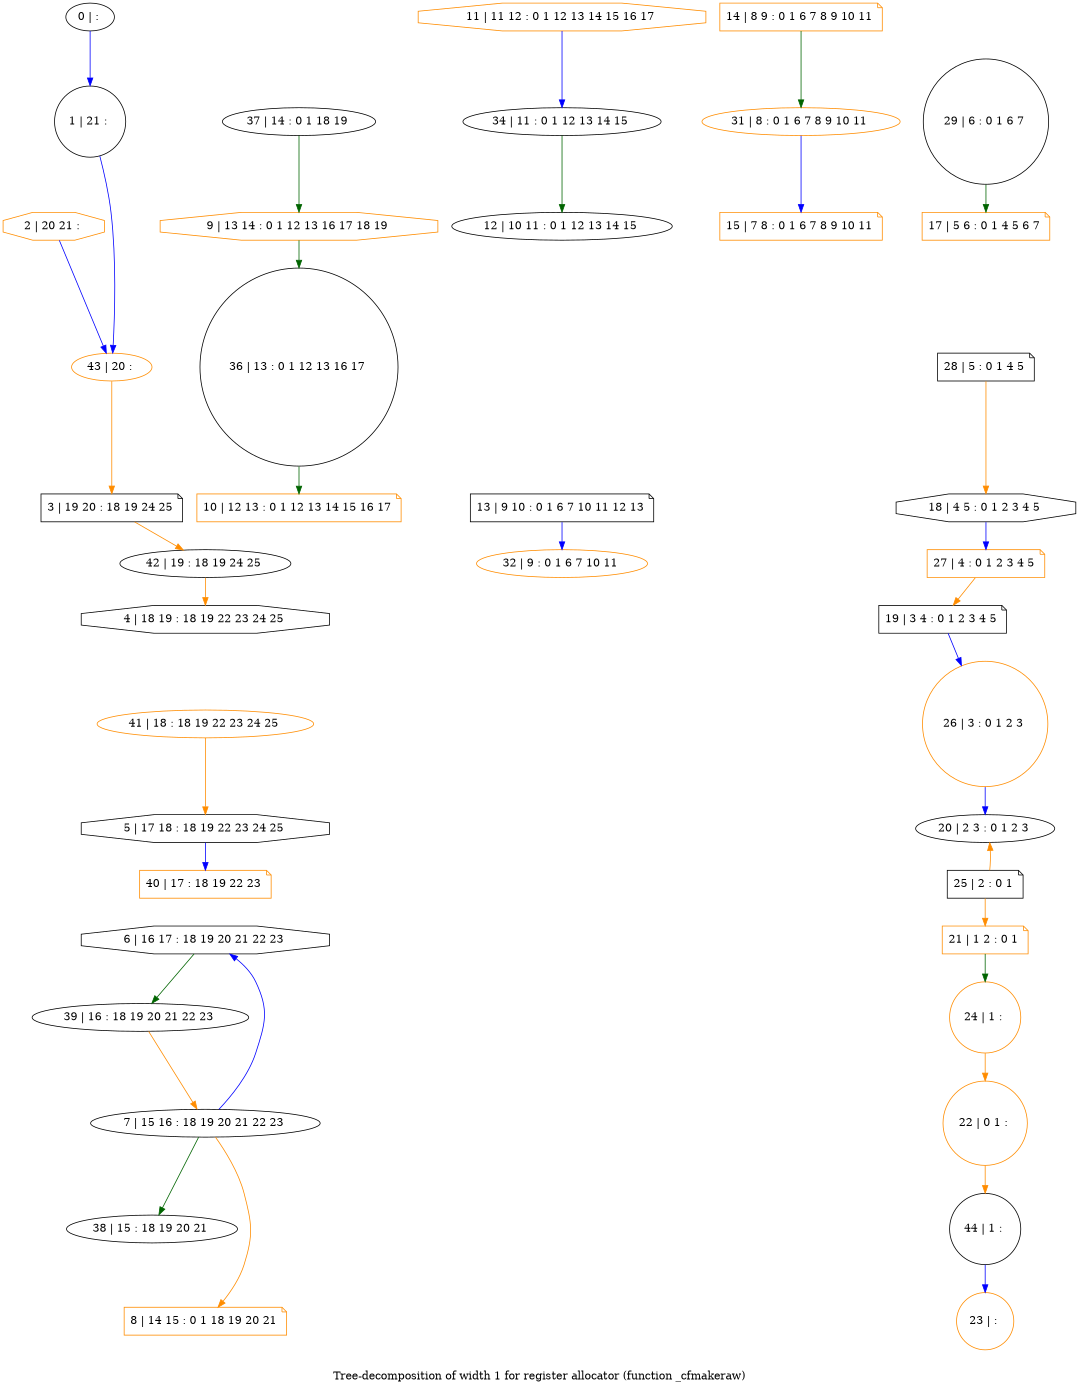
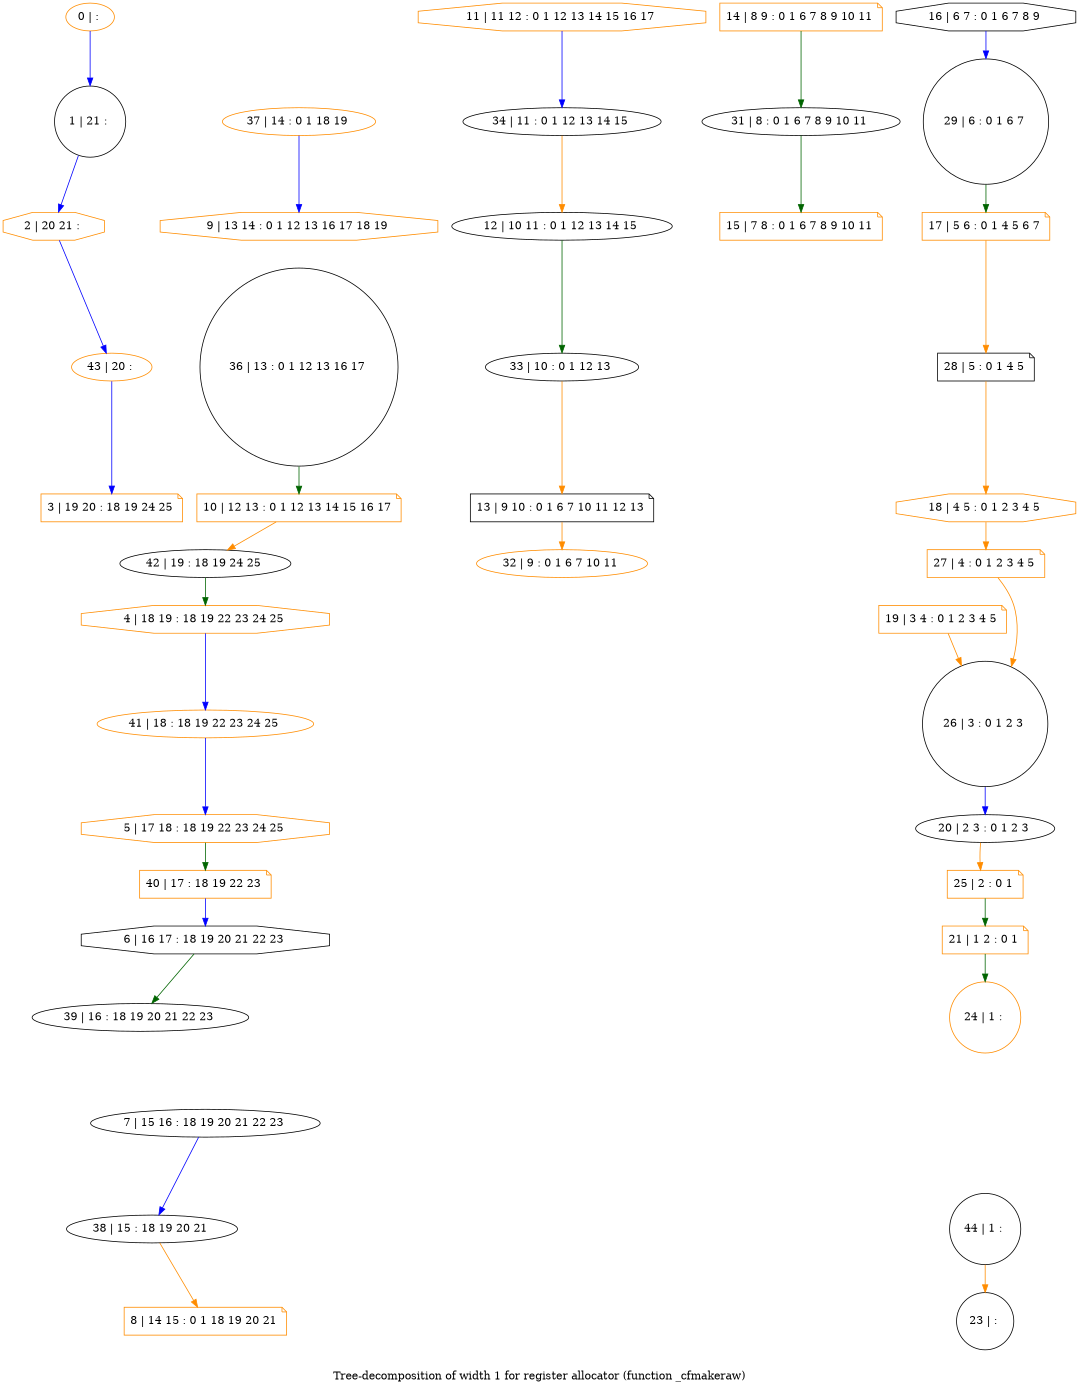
(90, 17) -> (90, 17)
none -> (986, 17)
(299, 122) -> (299, 122)
(801, 122) -> (801, 122)
(299, 170) -> (299, 170)
(562, 170) -> (562, 170)
(801, 170) -> (801, 170)
(114, 250) -> (70, 180)
(299, 250) -> none
none -> (986, 293)
none -> (562, 367)
(112, 434) -> (112, 434)
(112, 508) -> (112, 508)
(986, 508) -> (986, 508)
(562, 532) -> (562, 532)
(986, 532) -> (986, 532)
(156, 534) -> (255, 534)
(205, 588) -> (205, 588)
(967, 588) -> (1016, 616)
(205, 619) -> (205, 619)
(943, 619) -> (943, 619)
(953, 646) -> (953, 646)
none -> (205, 668)
(985, 724) -> (985, 724)
(205, 772) -> (205, 772)
(205, 829) -> (205, 829)
(205, 853) -> (205, 853)
(990, 860) -> (980, 853)
(985, 884) -> (985, 884)
(985, 908) -> (985, 908)
(261, 1036) -> (205, 908)
(171, 1067) -> none
(985, 1123) -> none
(181, 1173) -> (181, 1173)
(250, 1219) -> (177, 1272)
(985, 1275) -> (985, 1275)
(985, 1321) -> (985, 1321)
